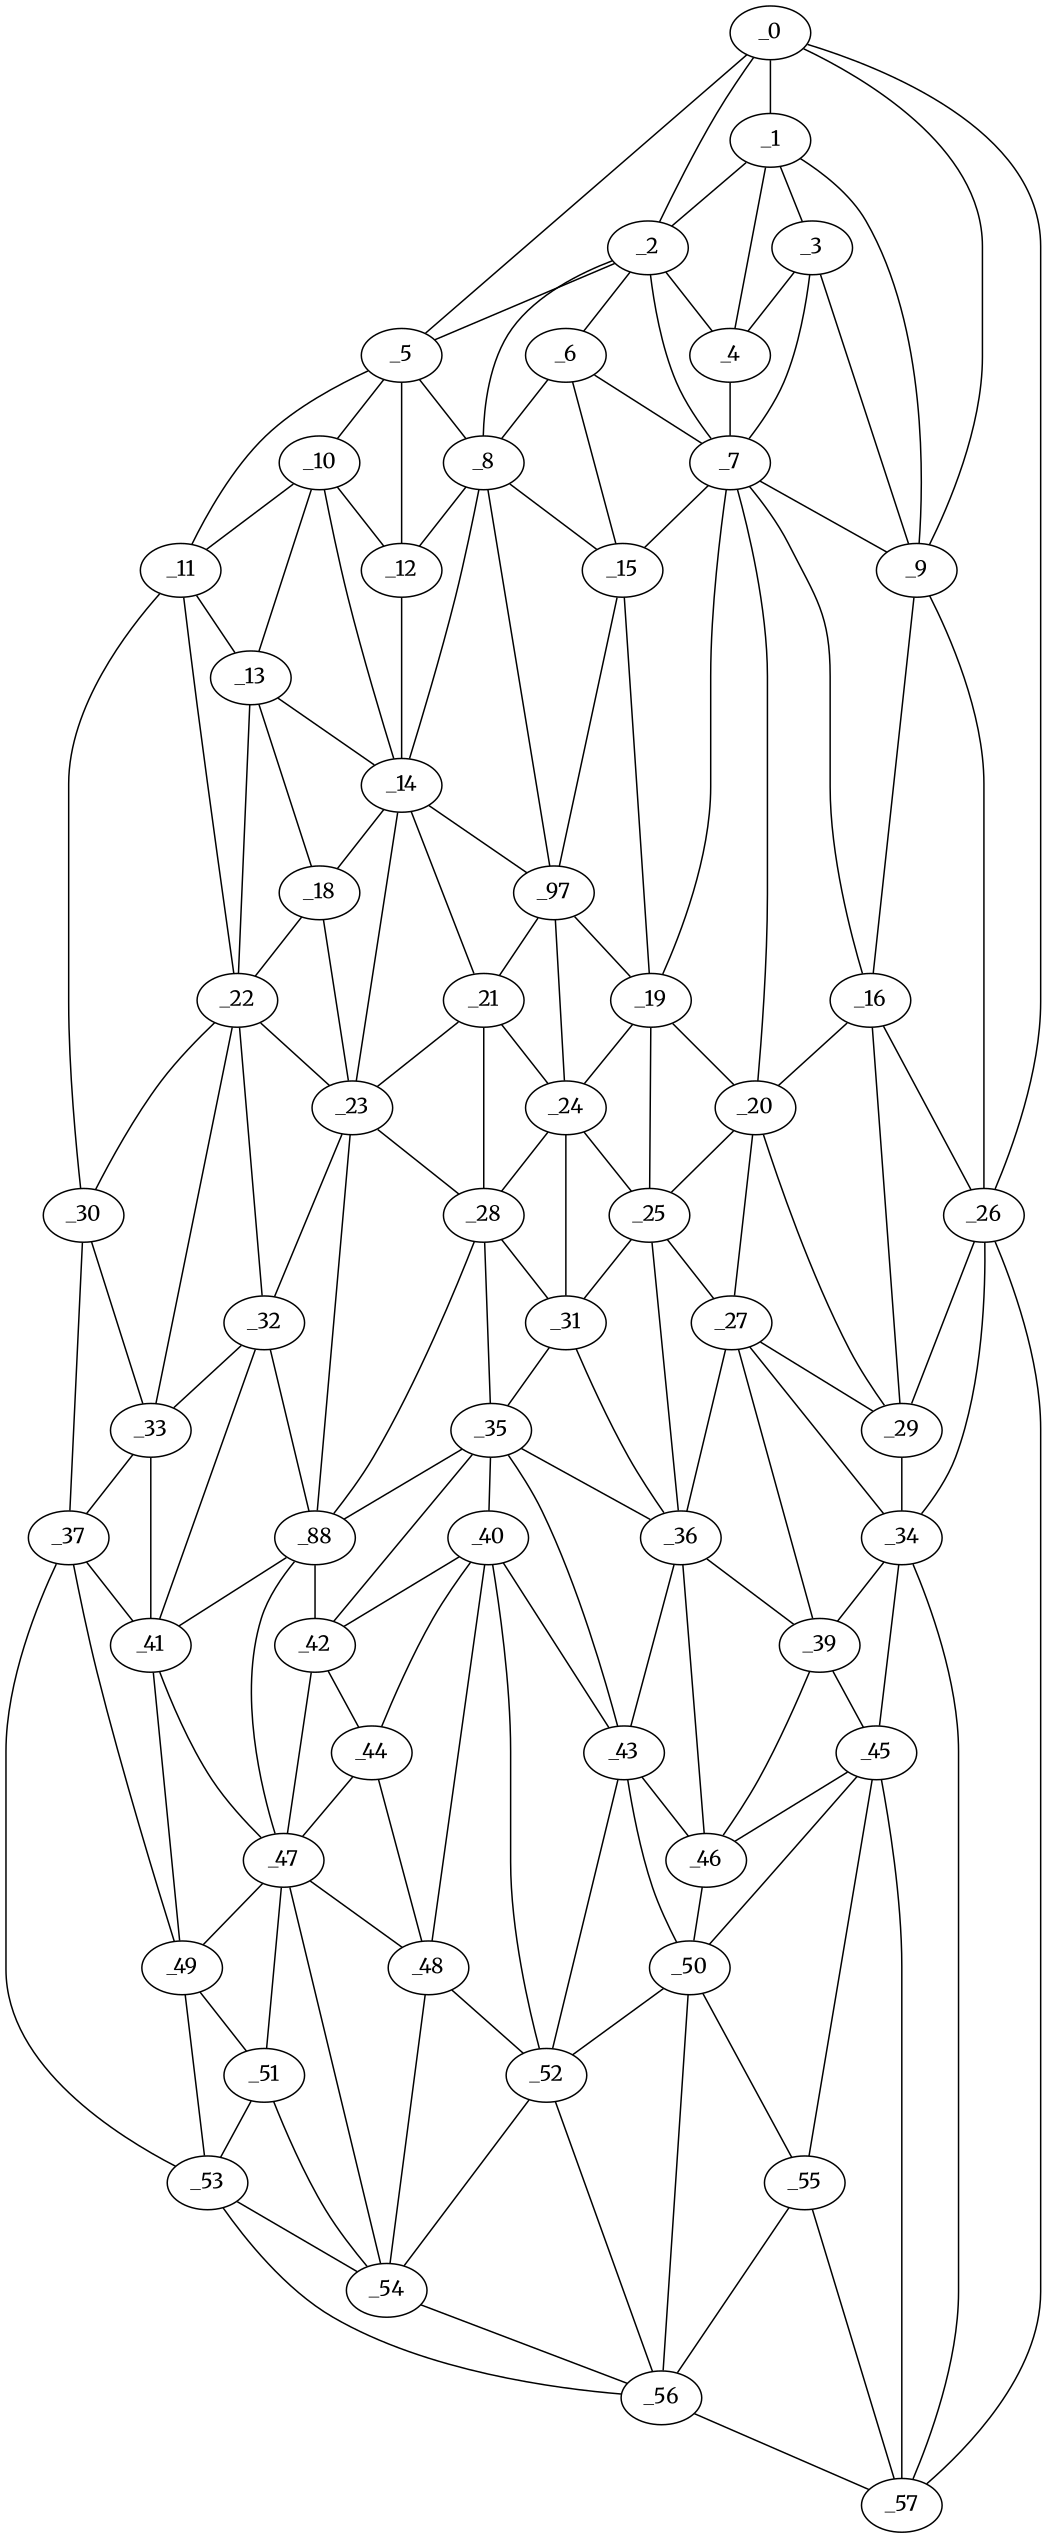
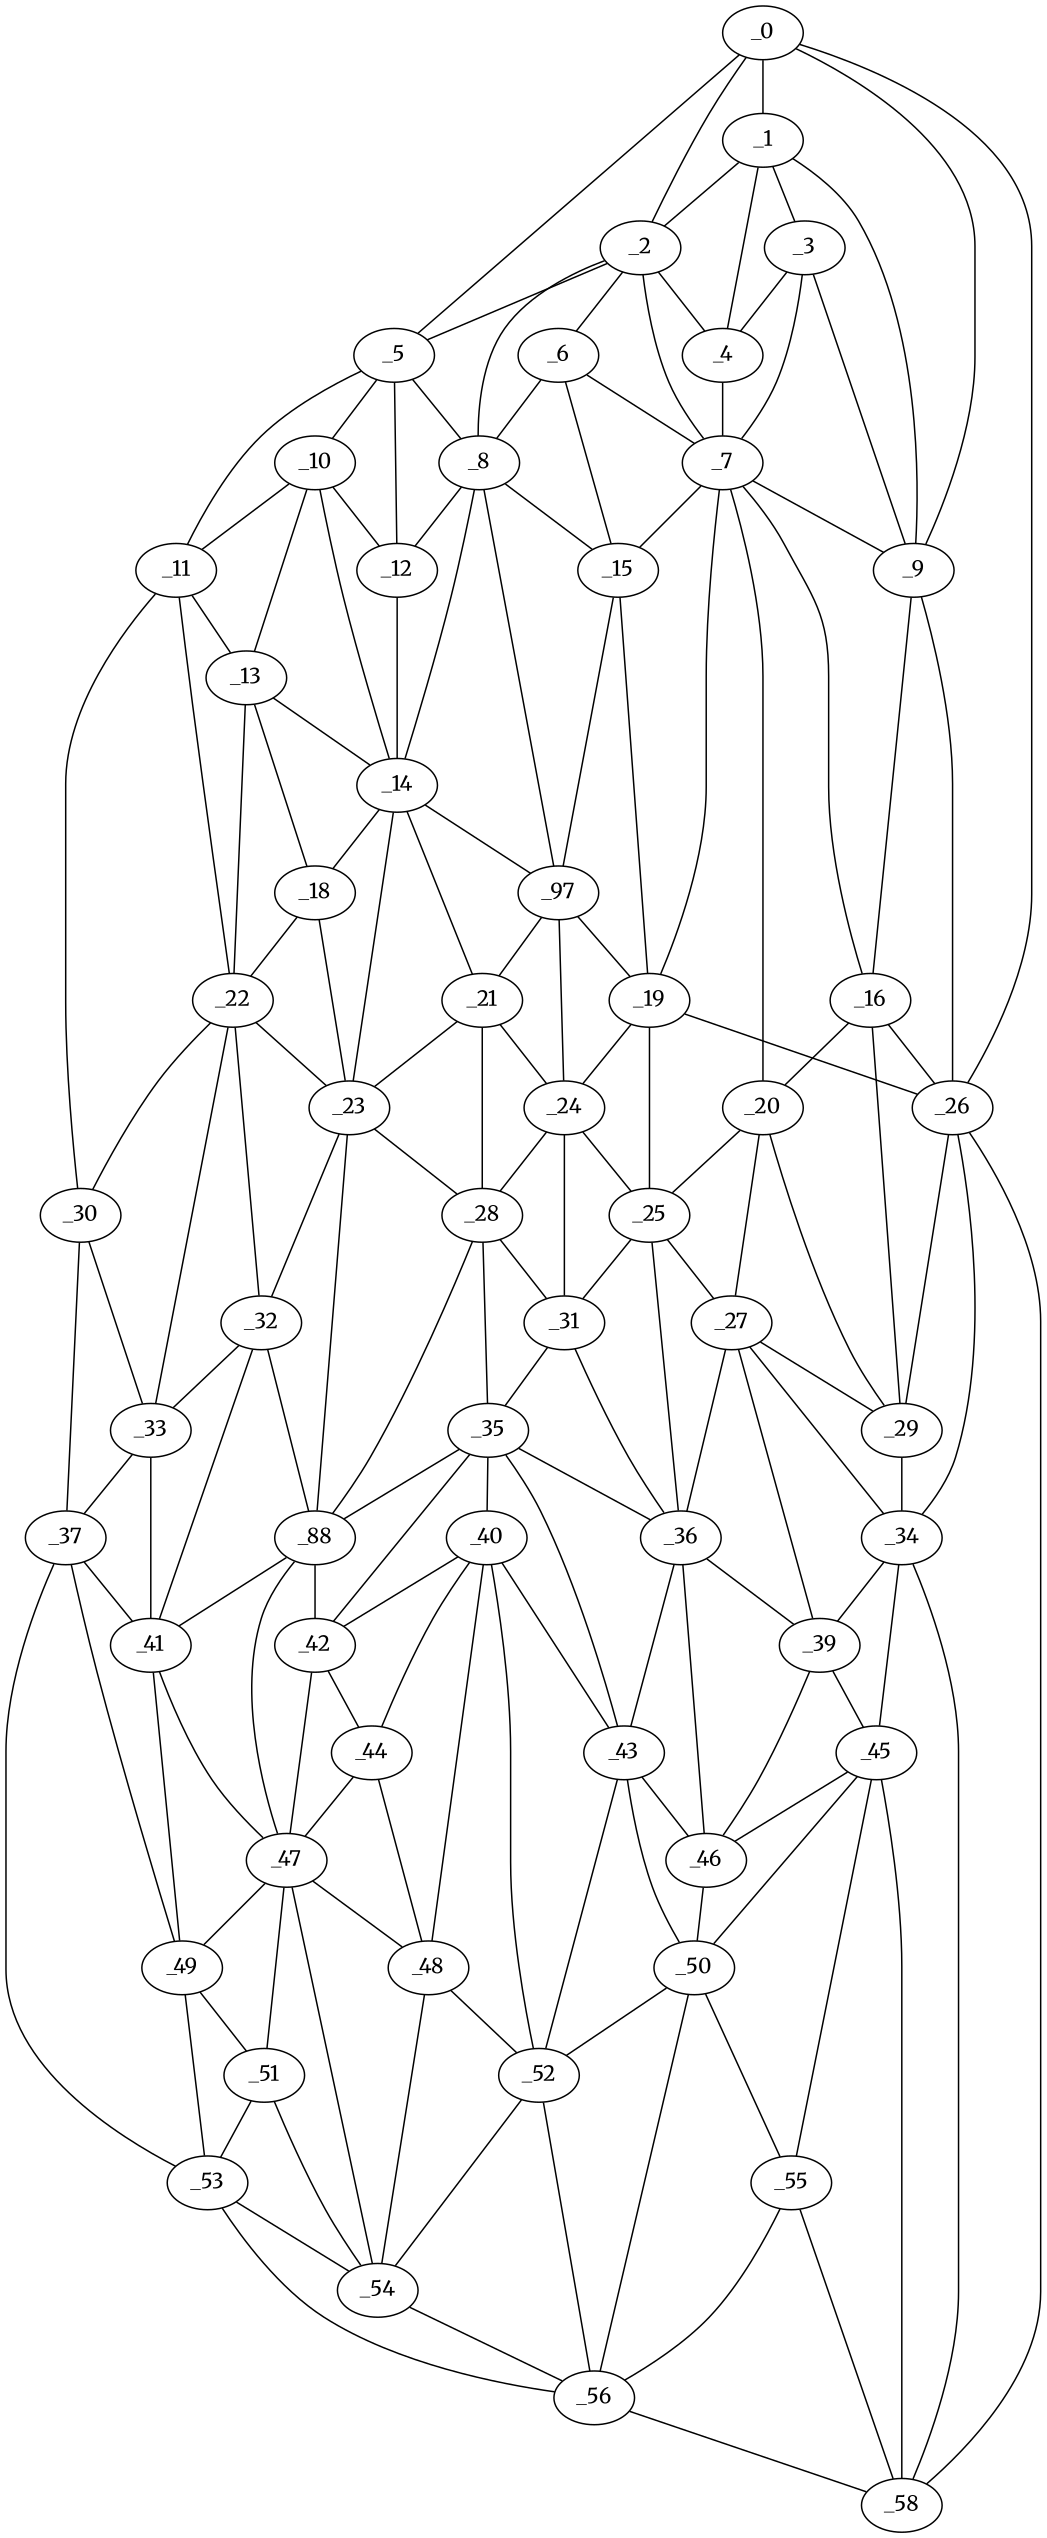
(703, 1054) -> (801, 1054)
(902, 2505) -> (902, 2505)
